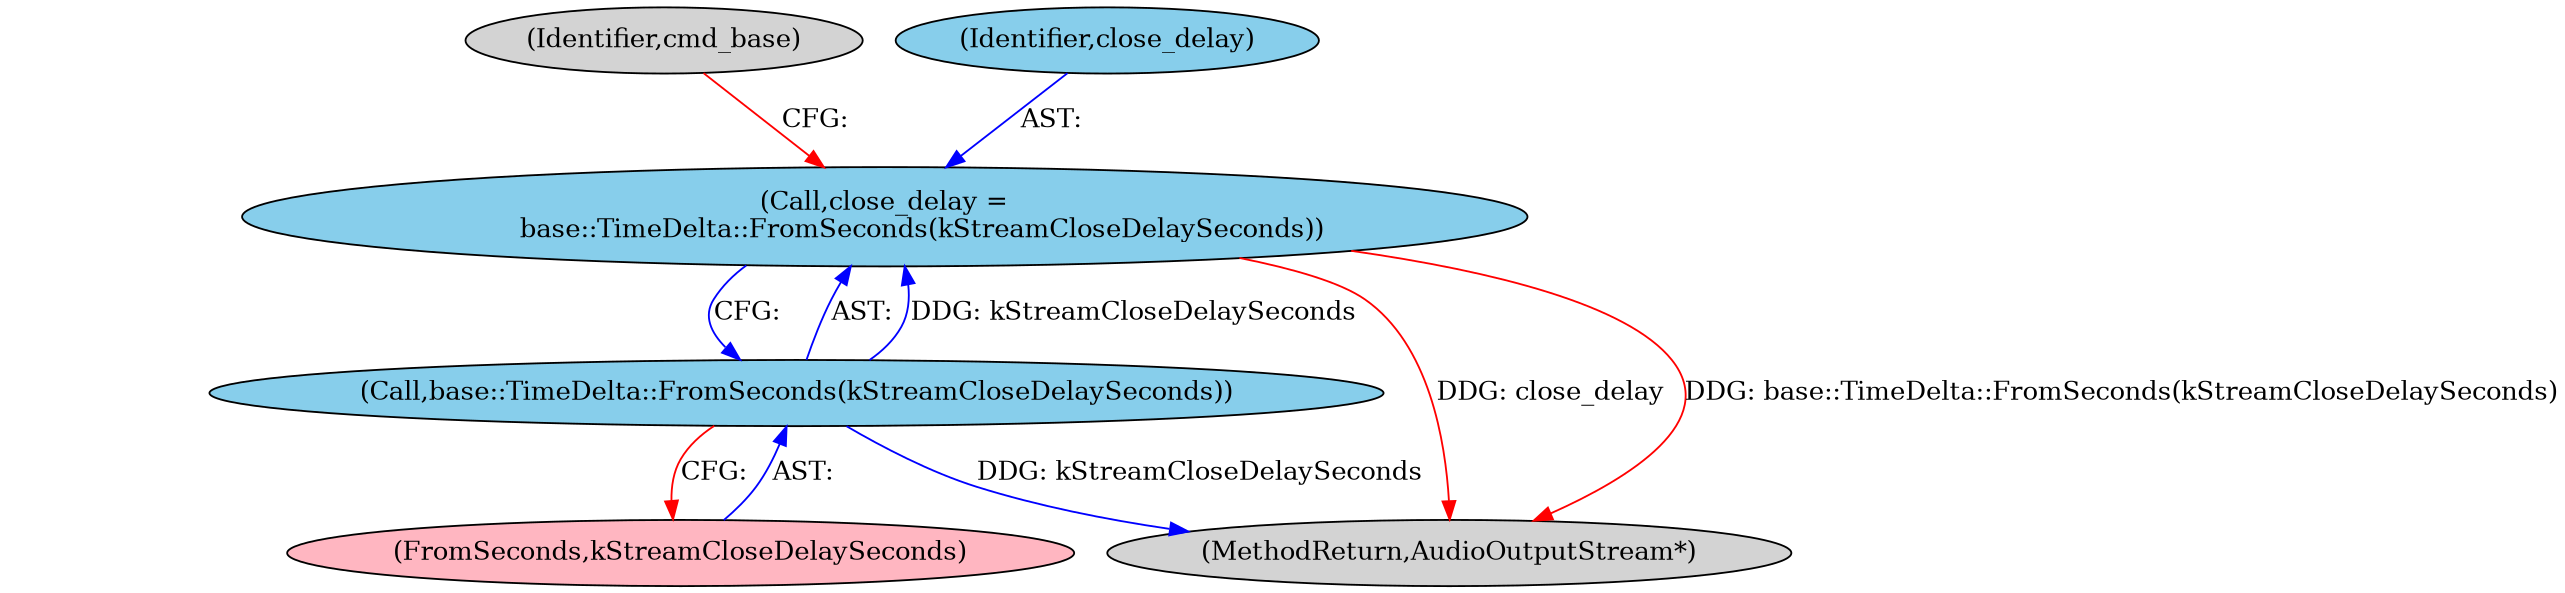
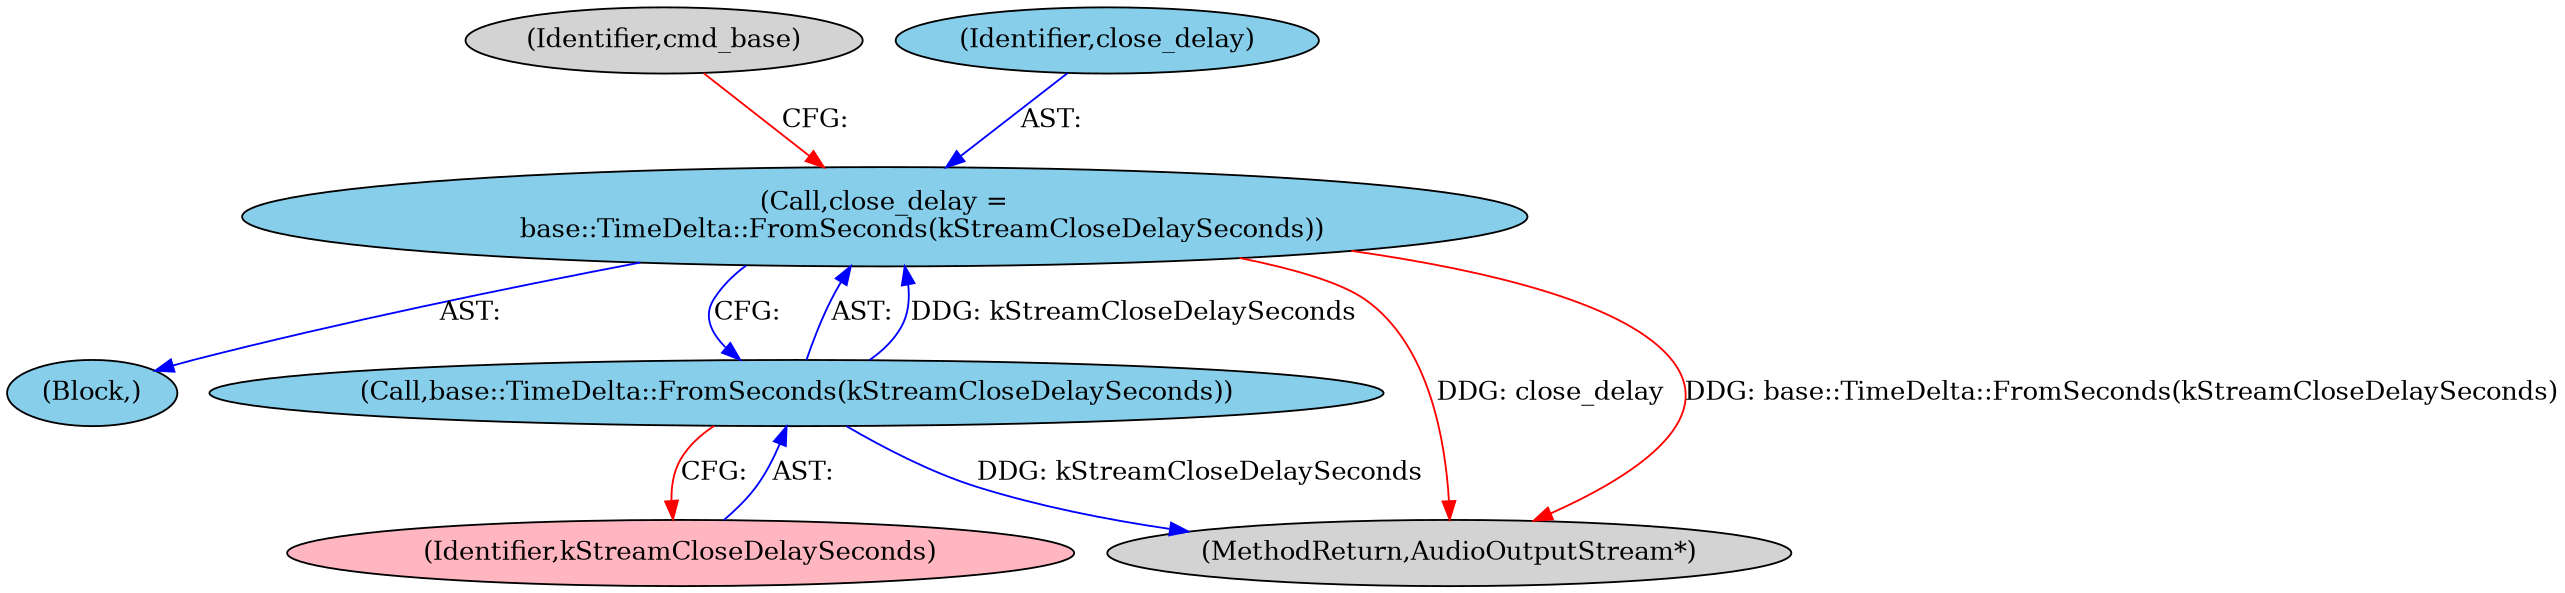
none -> (92, 393)
(681, 553) -> (681, 553)
